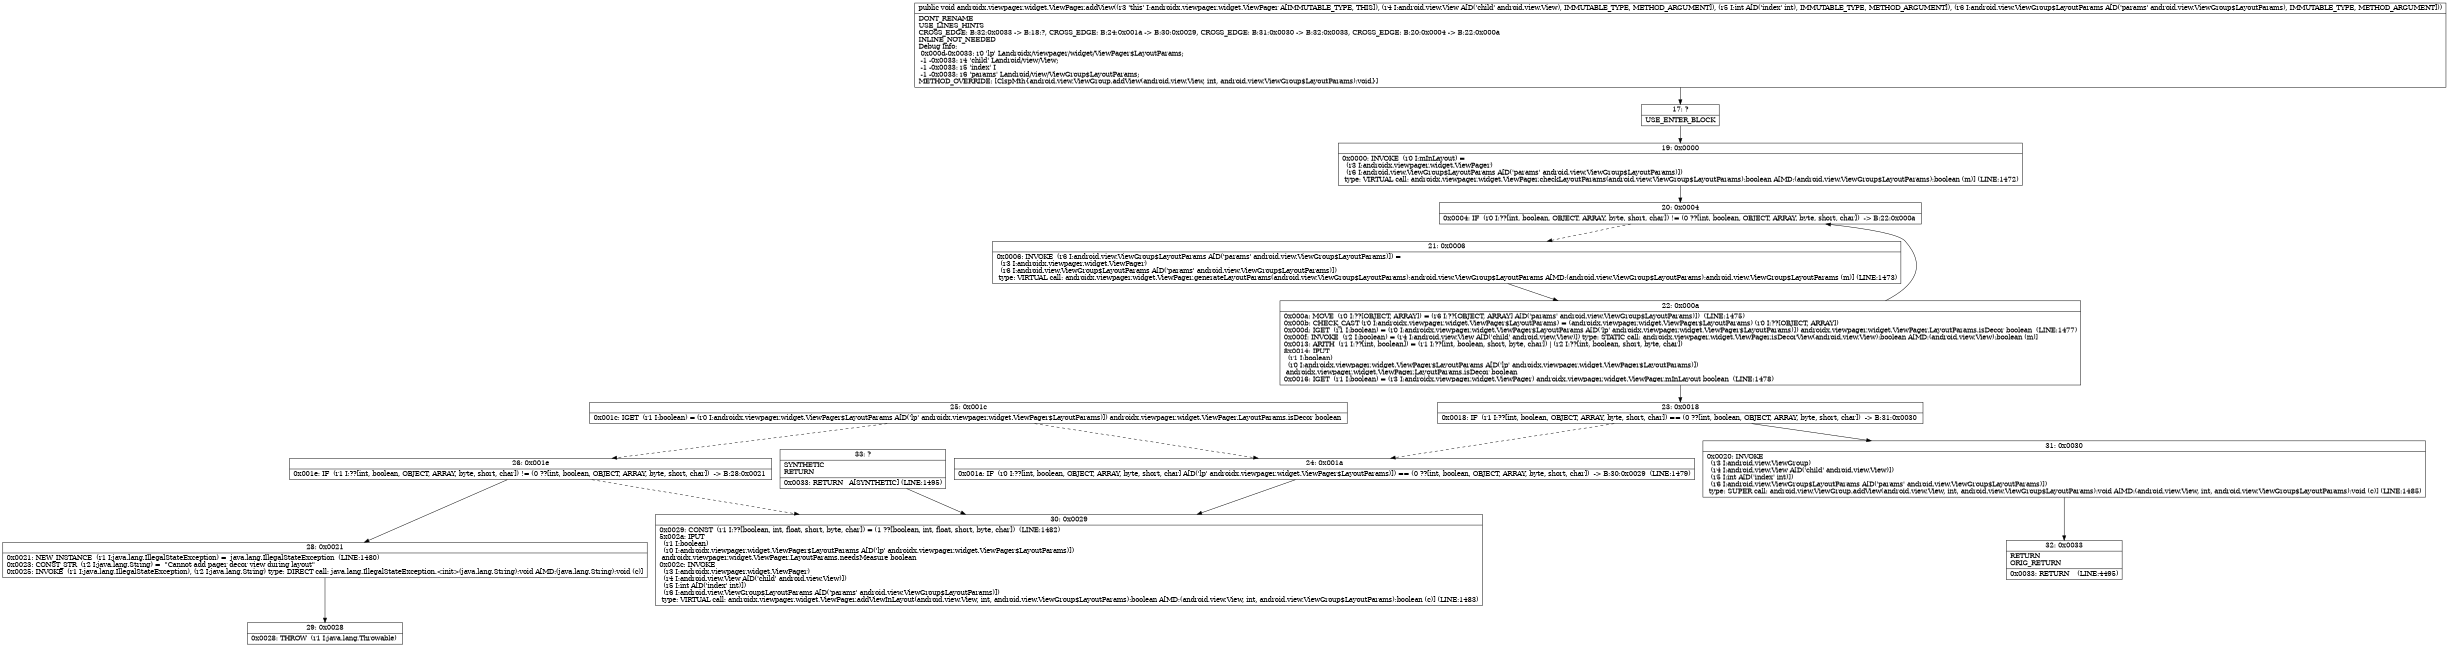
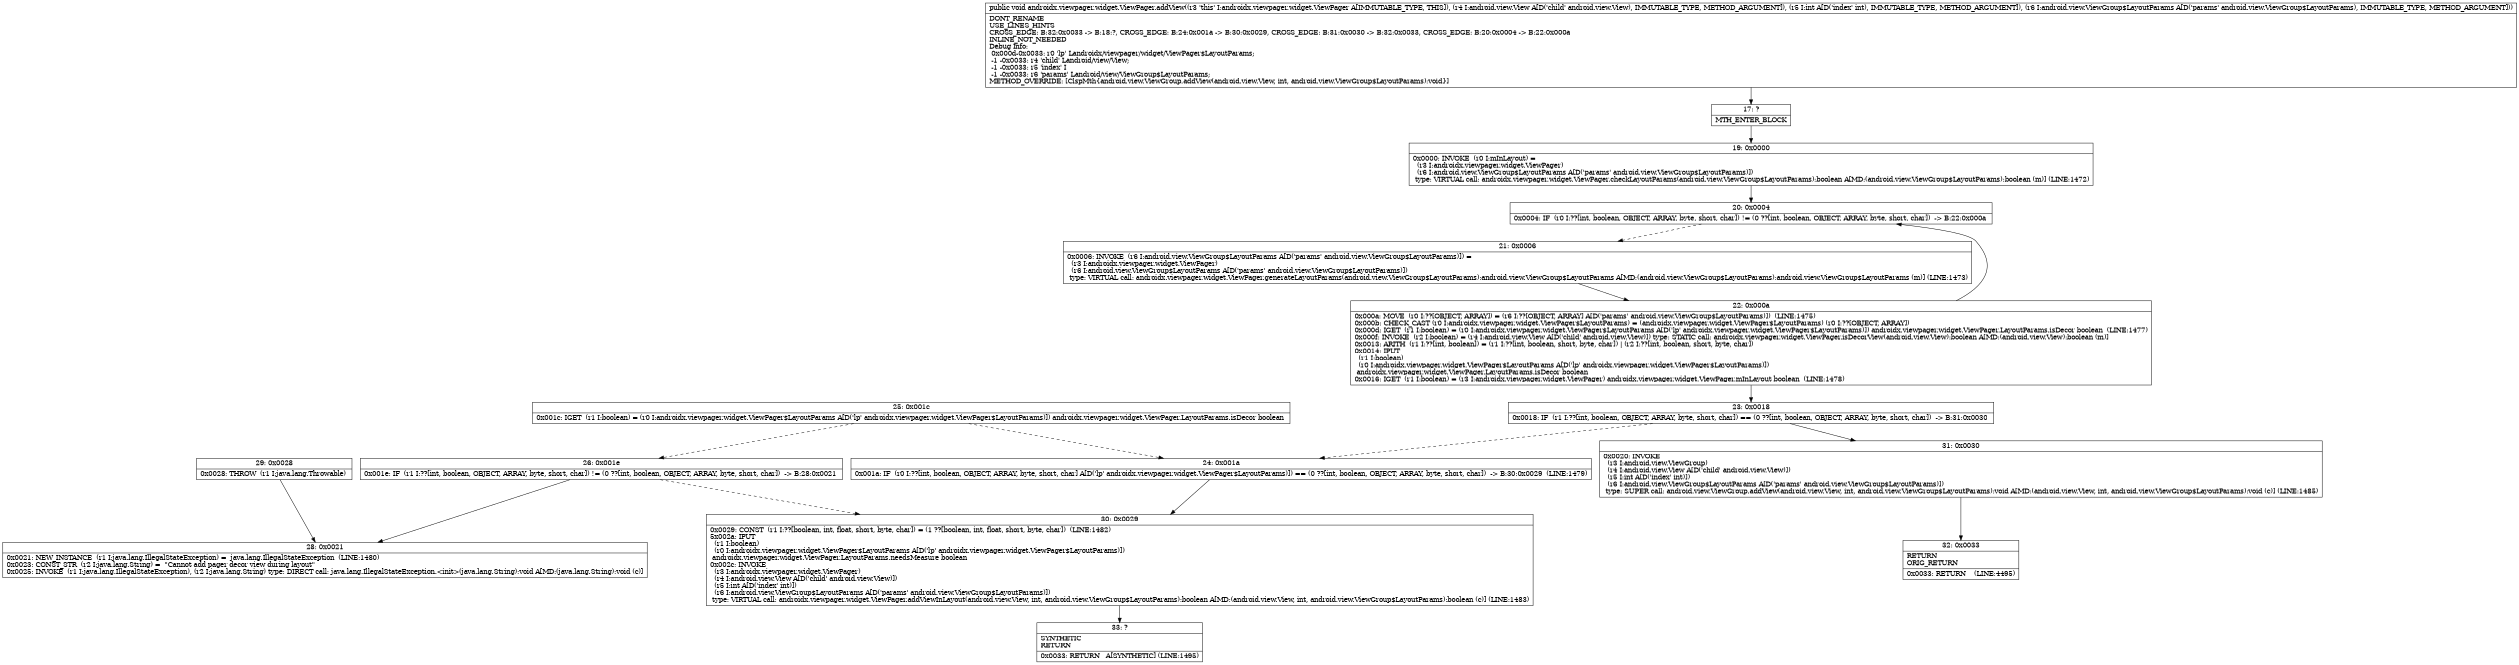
(1680, 120) -> (1751, 120)
(1309, 352) -> (1379, 352)
(934, 501) -> (1120, 612)
(325, 598) -> (296, 509)
